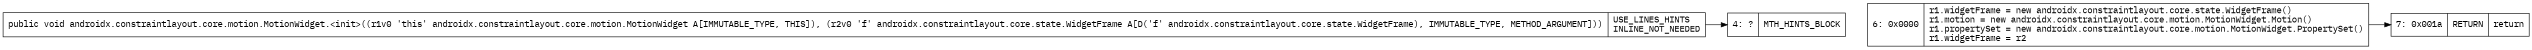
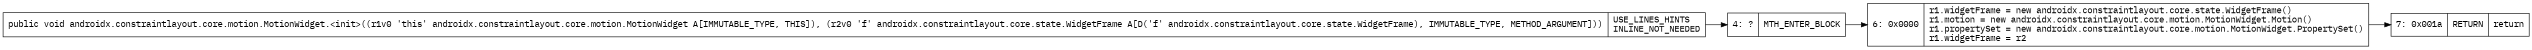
(1802, 24) -> (1802, 24)
none -> (1853, 25)
